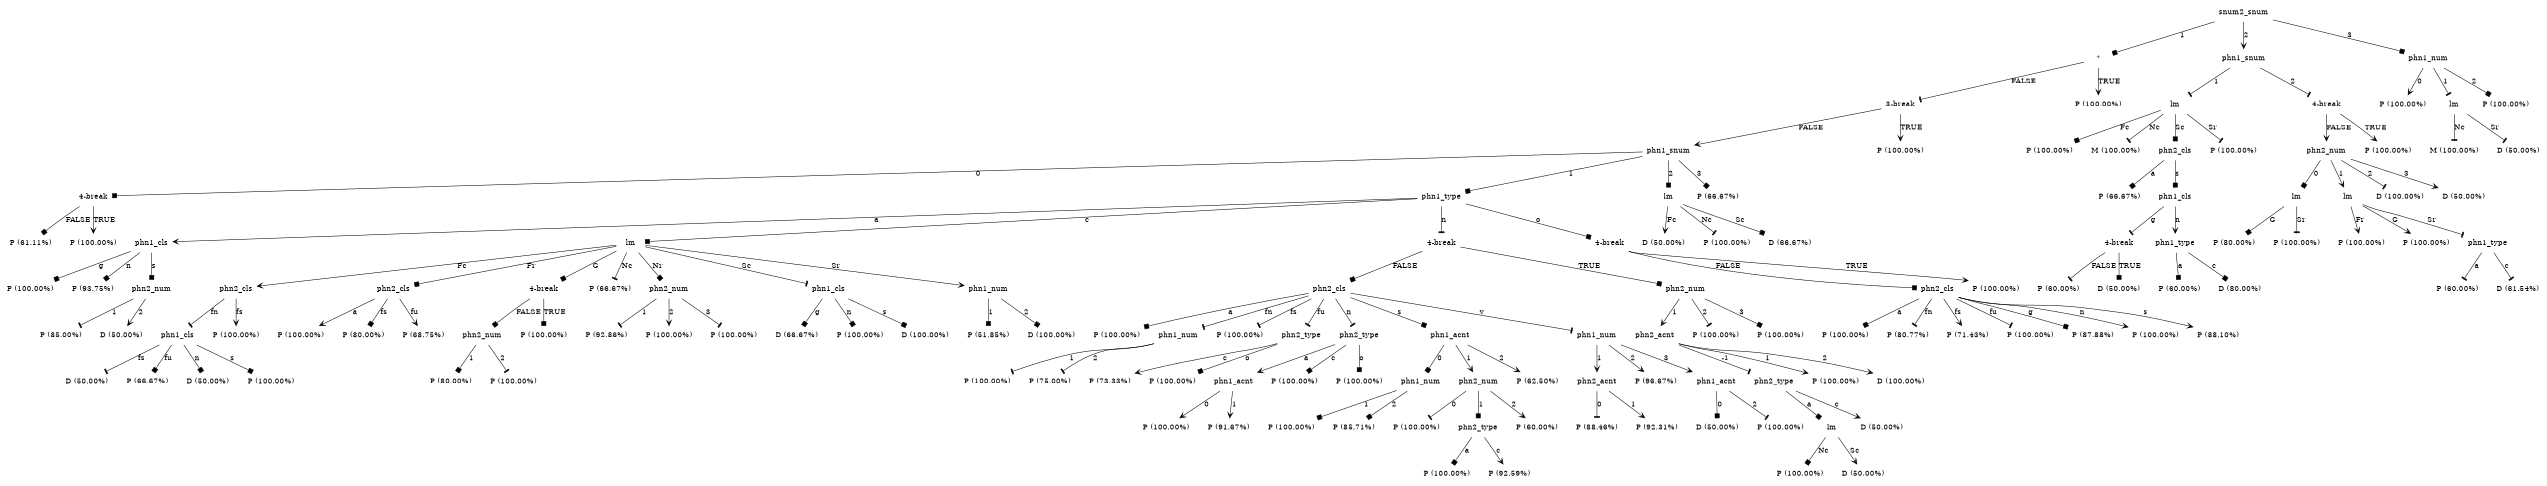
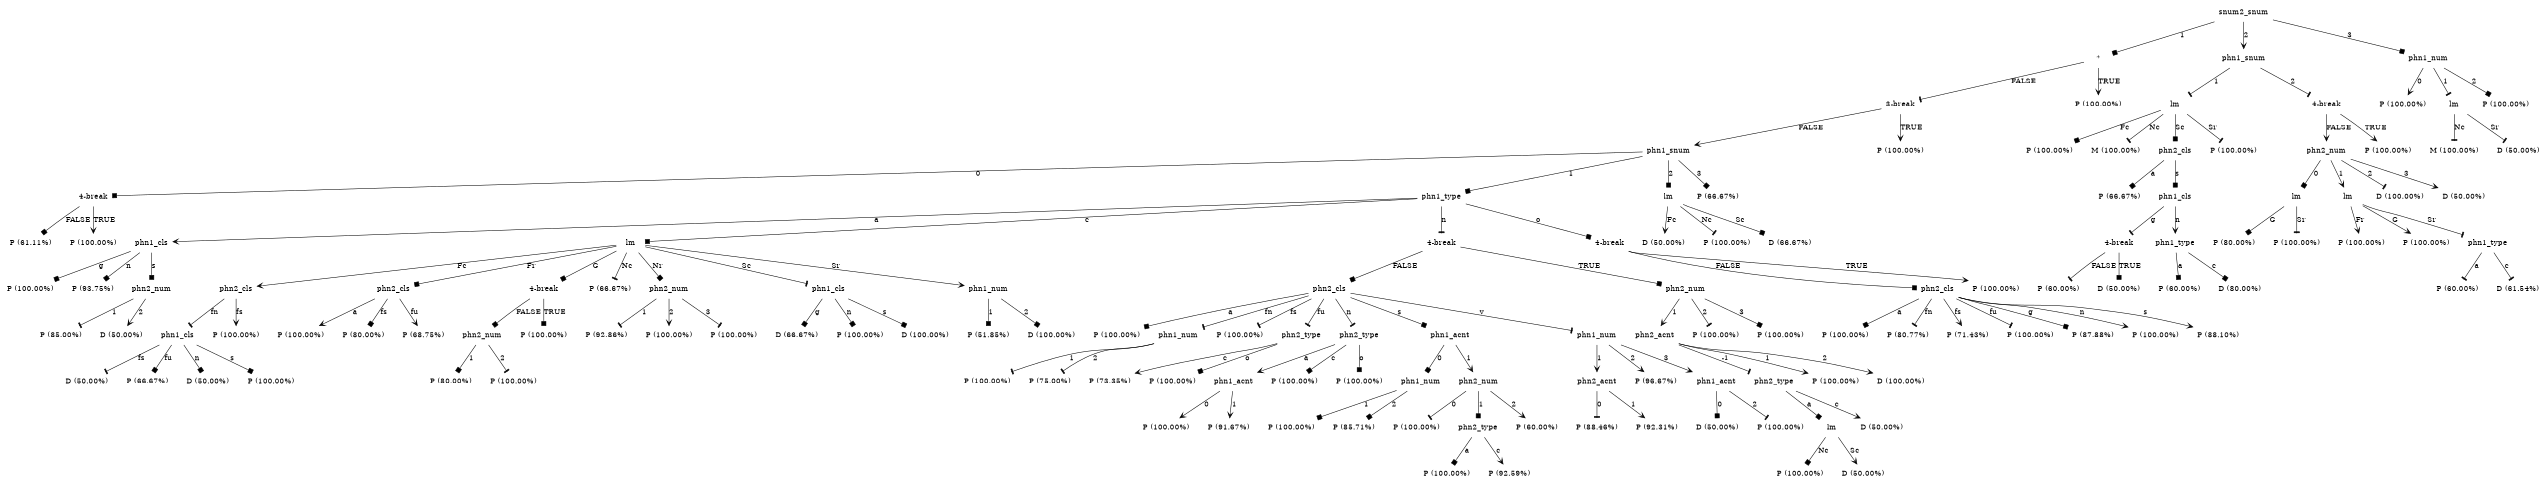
(1110, 381) -> (1110, 381)
(1538, 381) -> none
